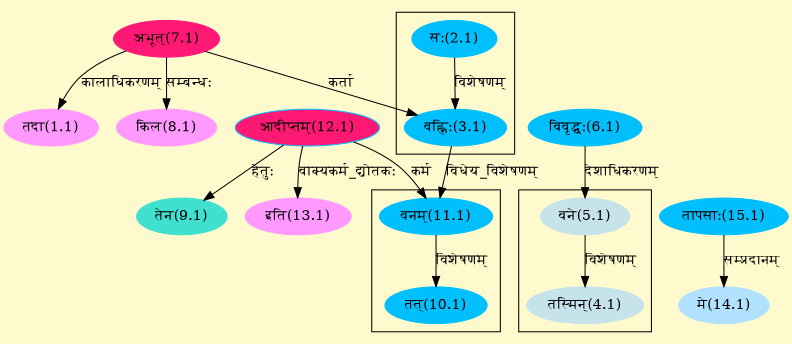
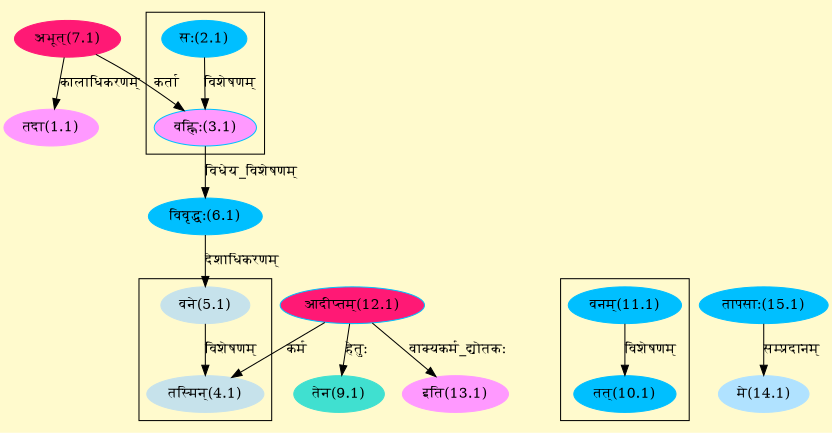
(167, 128) -> none
(455, 128) -> (205, 128)
(391, 161) -> (283, 347)
(447, 167) -> (205, 167)
